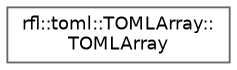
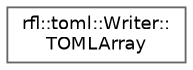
(119, 35) -> (96, 35)
